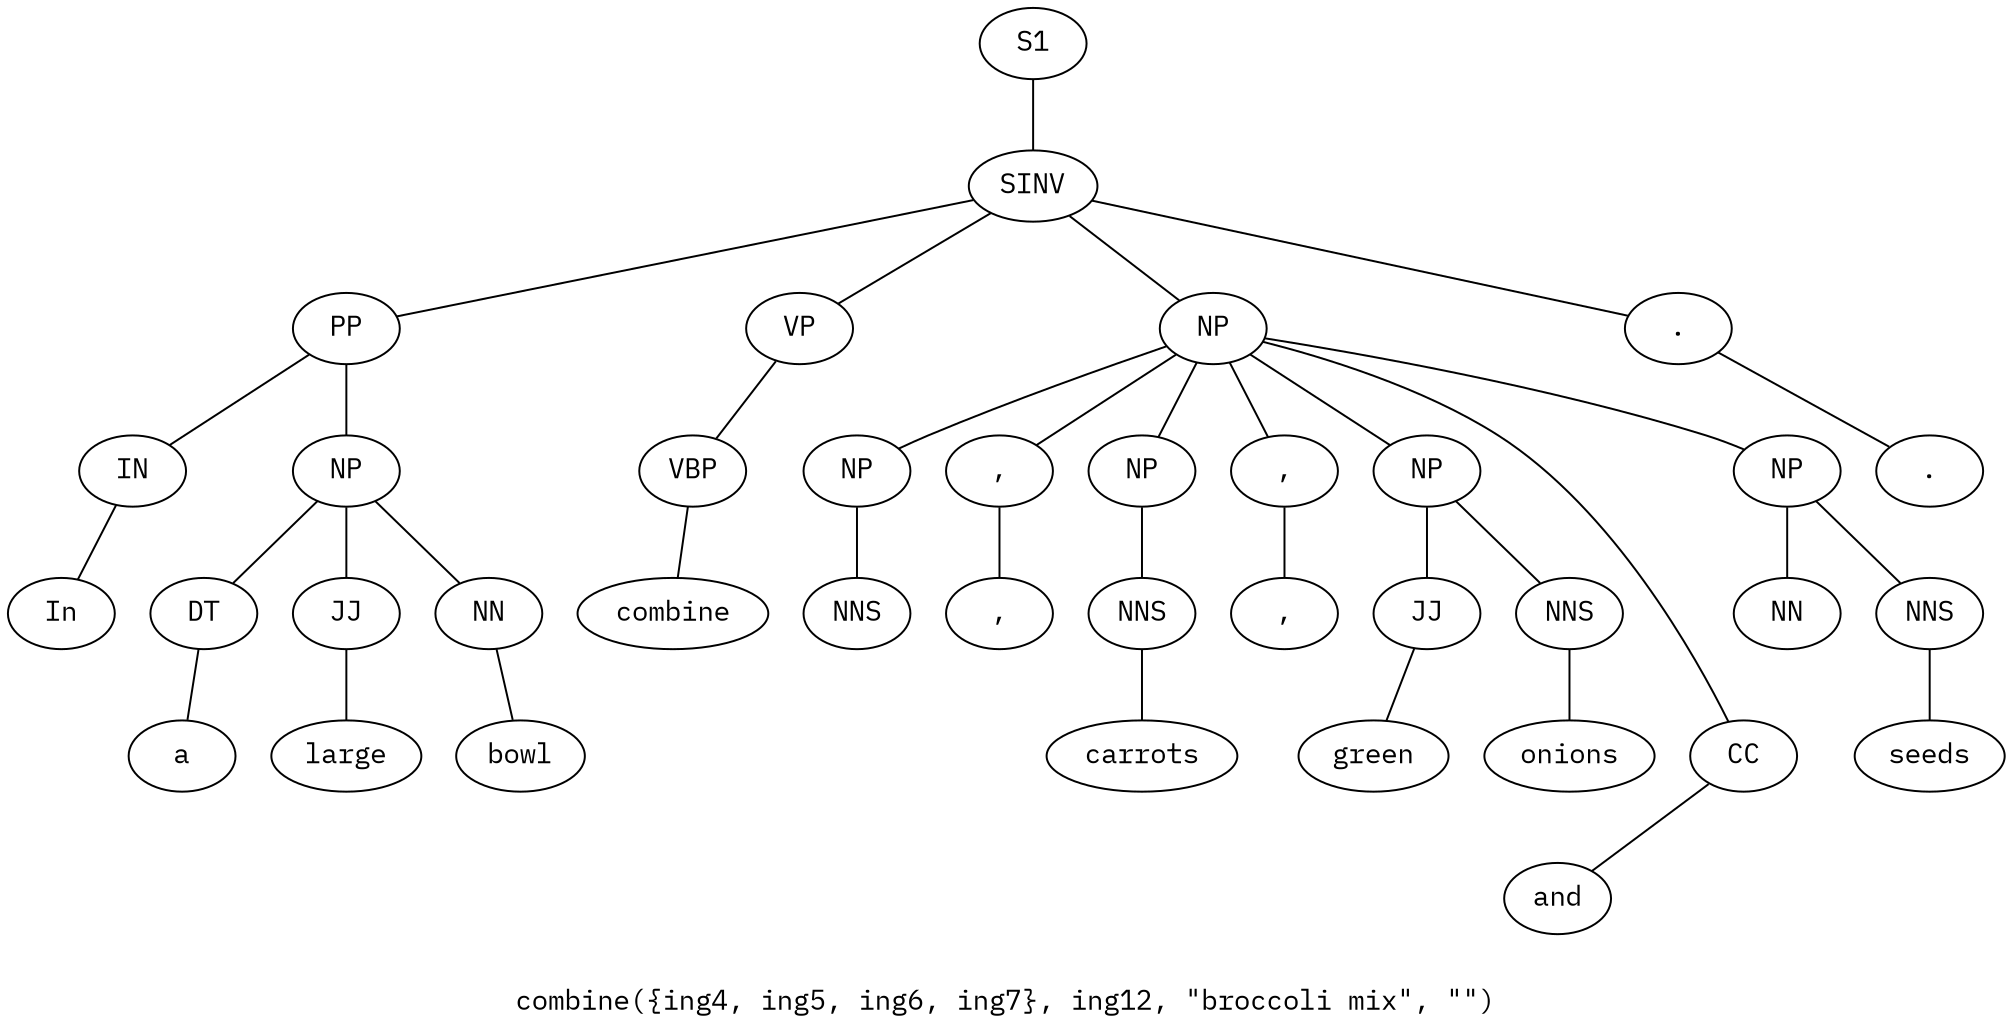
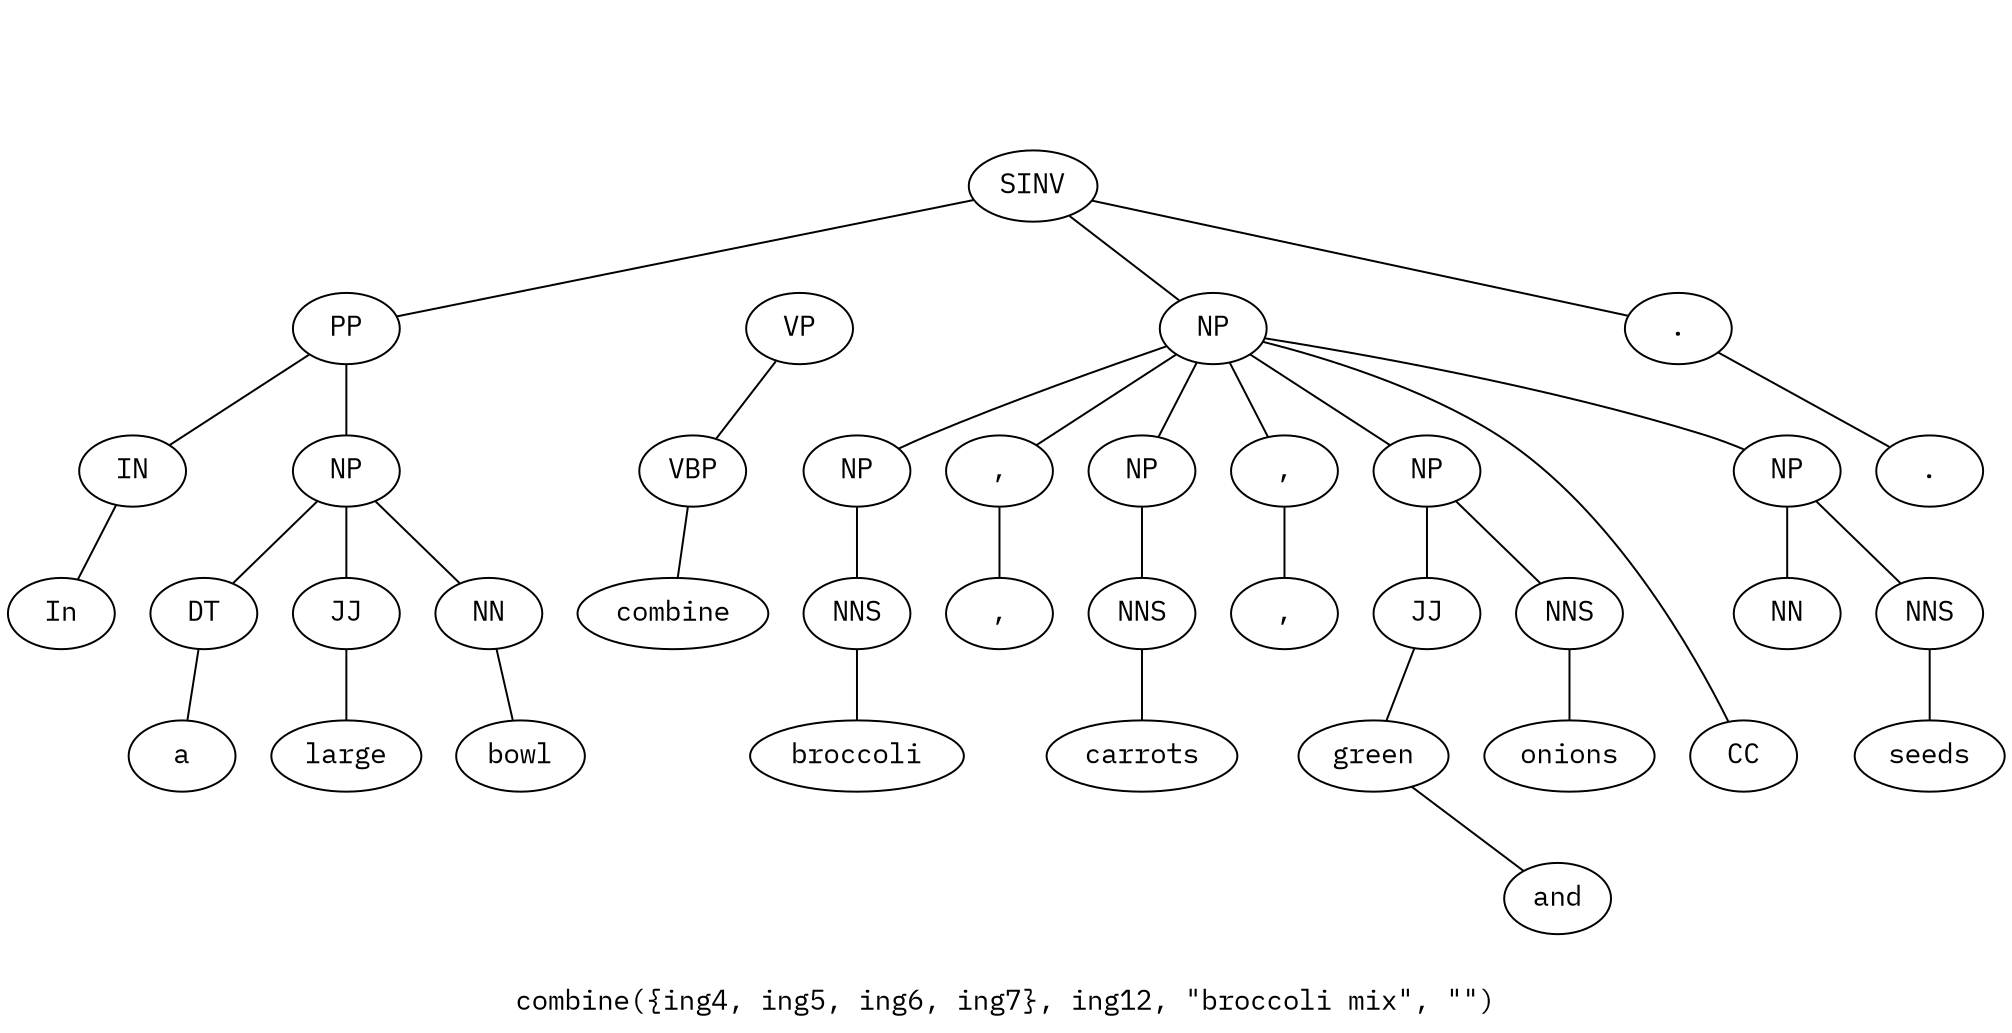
(1033, 44) -> none
(915, 258) -> none
none -> (857, 756)
(1650, 828) -> (1467, 829)
